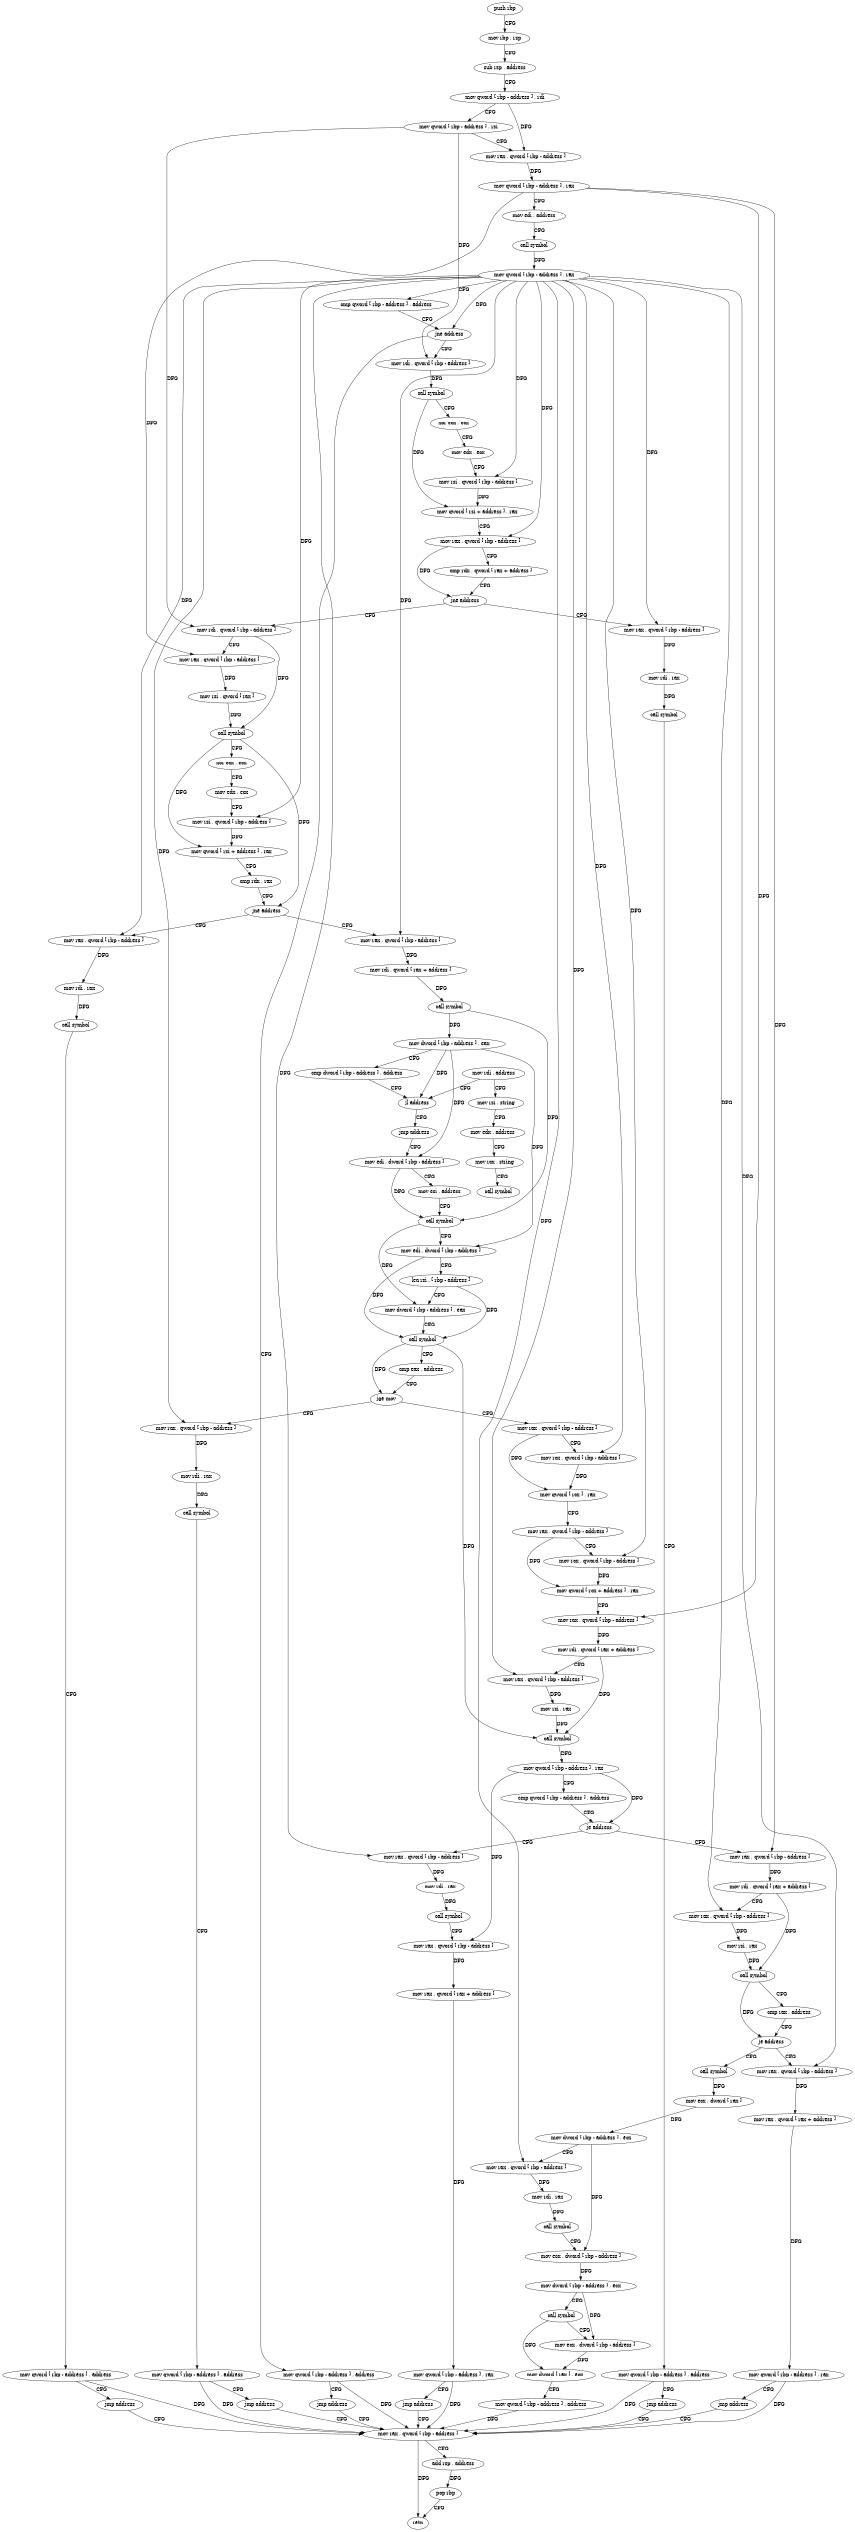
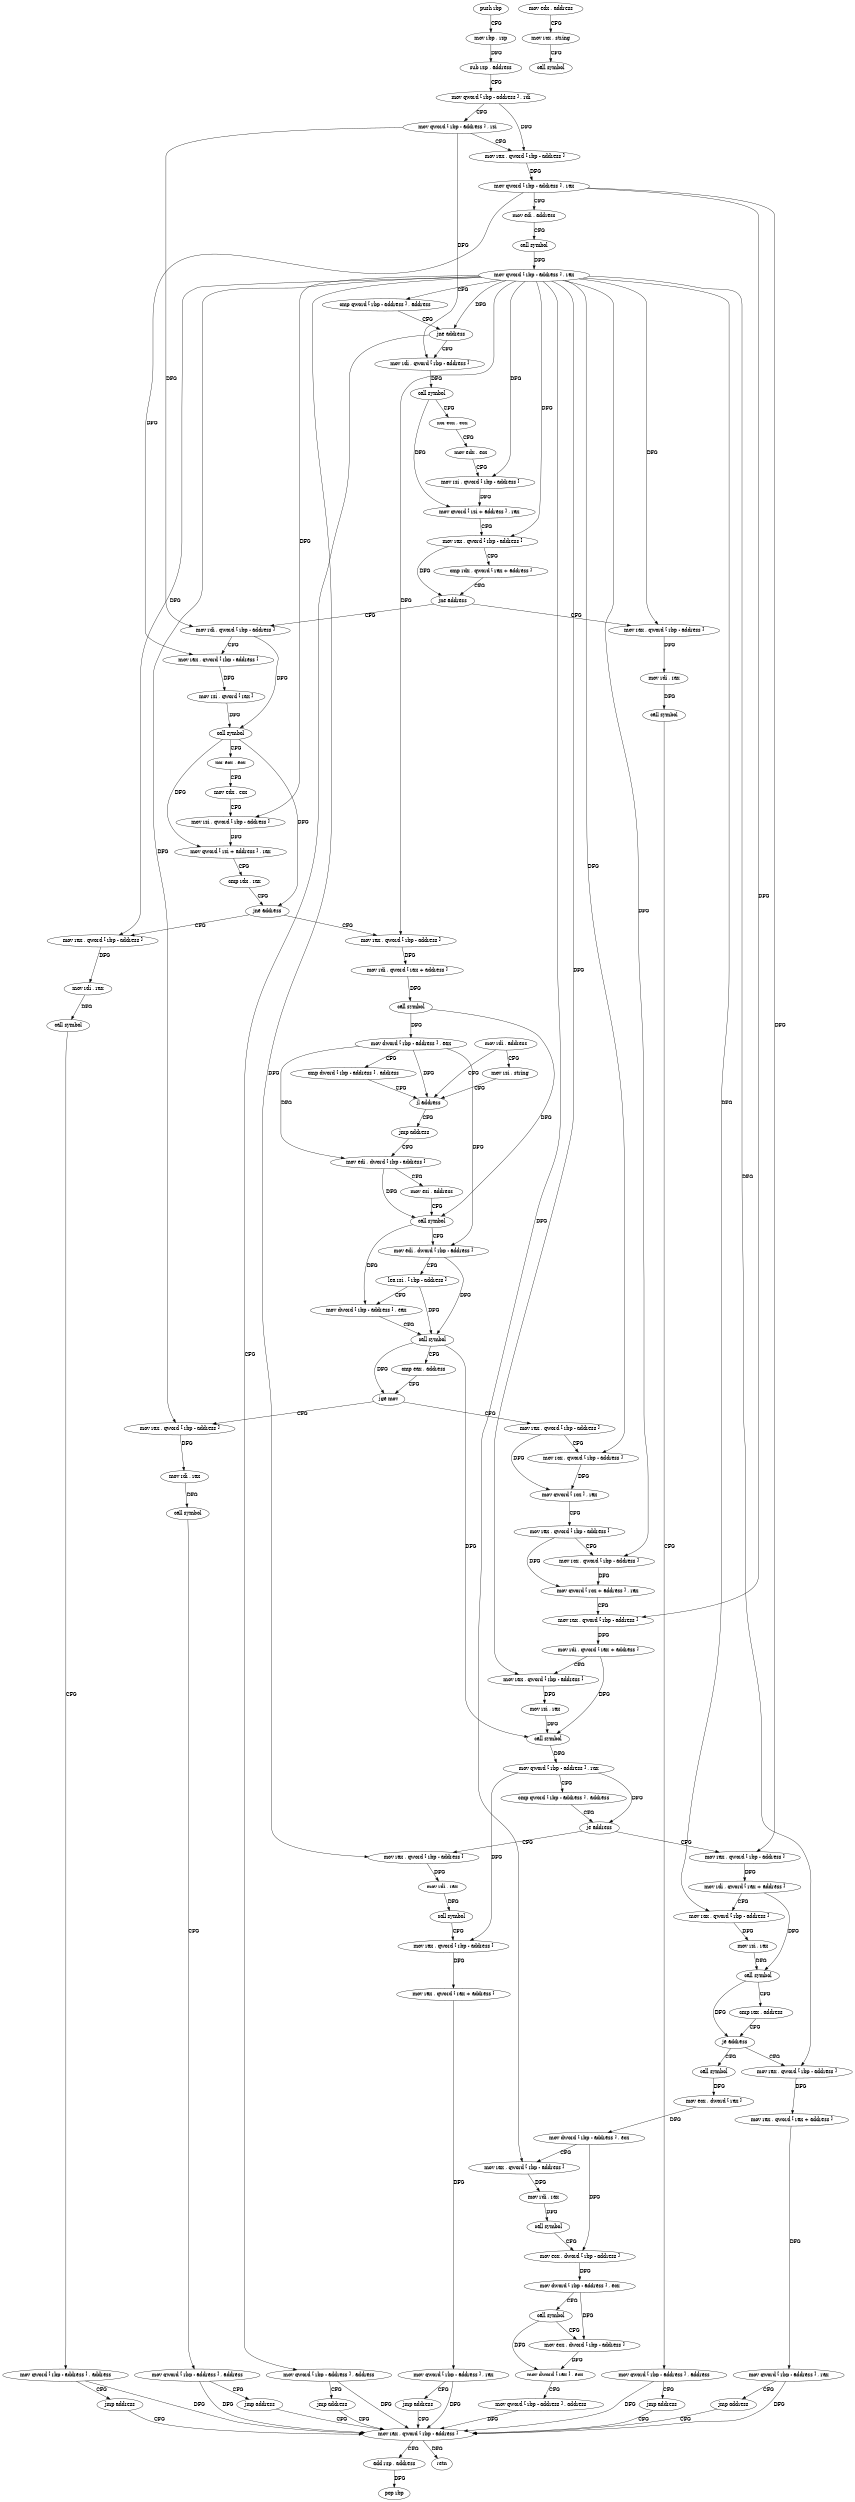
(510, 53) -> (496, 53)
(494, 1116) -> (470, 1088)
(433, 2507) -> none
